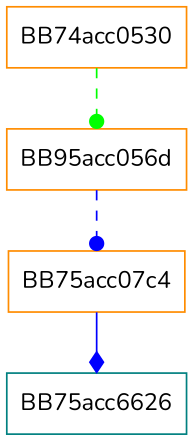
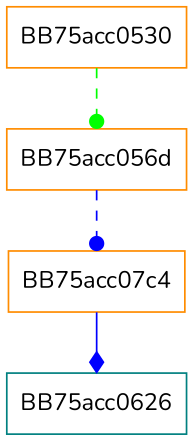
(97, 37) -> (97, 37)
(97, 159) -> (97, 159)
(97, 404) -> (97, 404)
